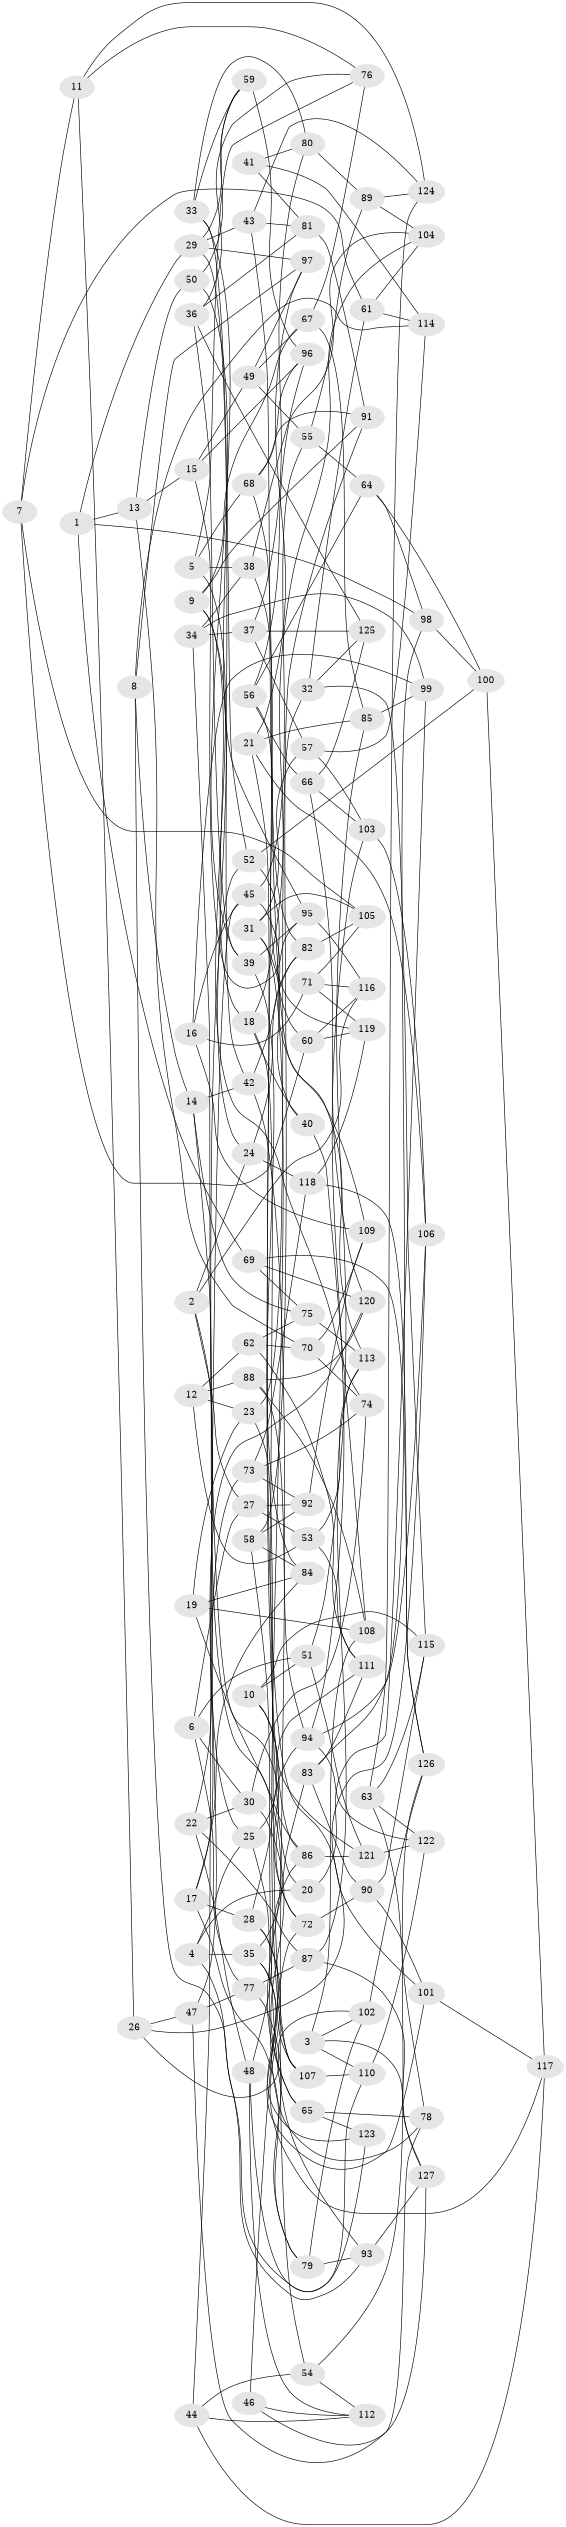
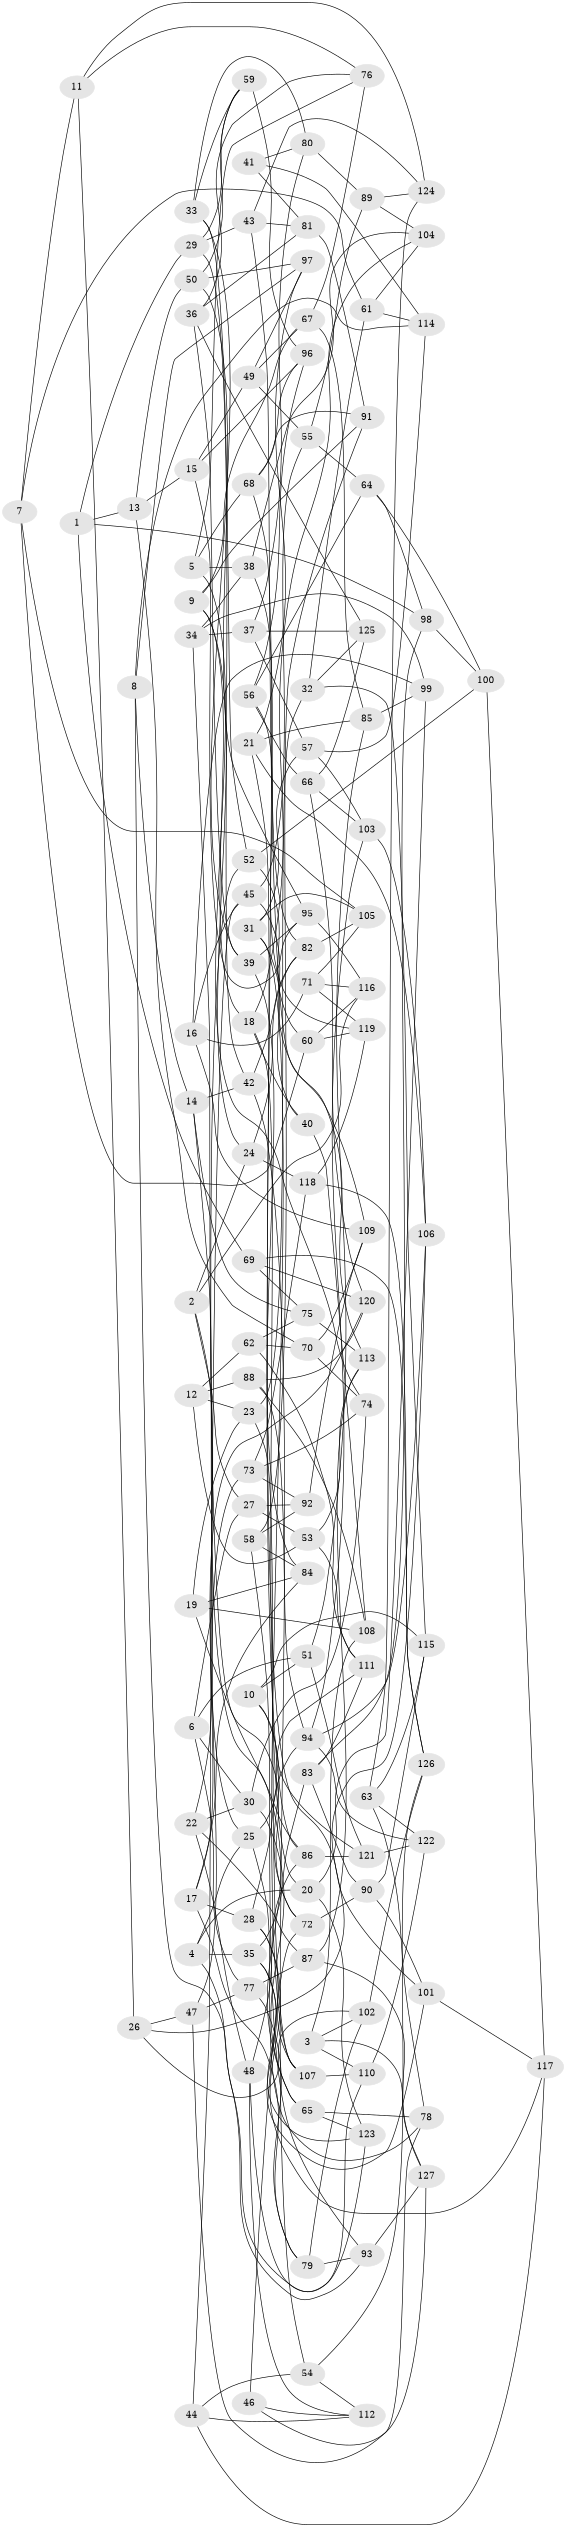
(250, 254) -> (242, 272)
none -> (343, 2005)
